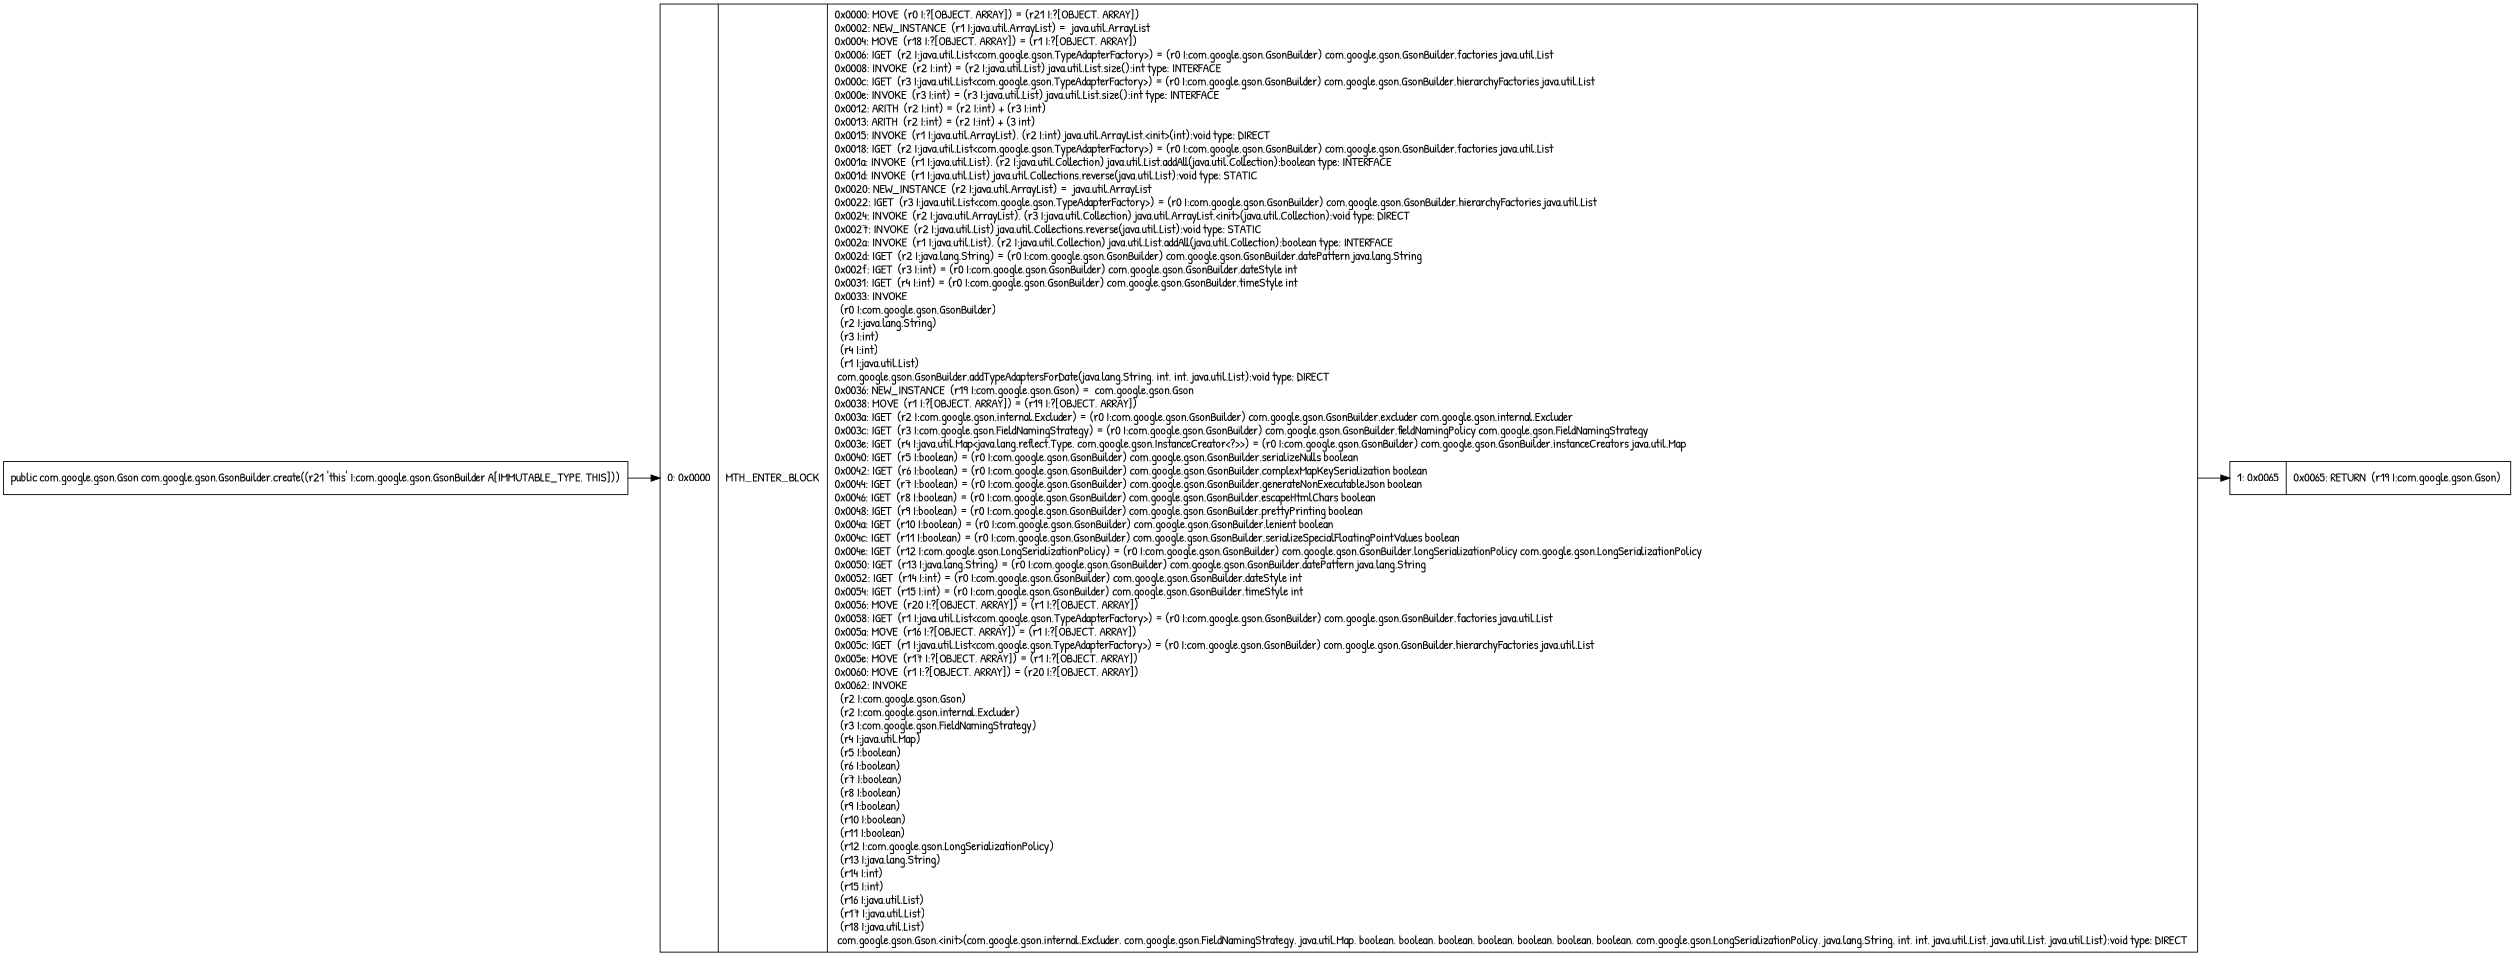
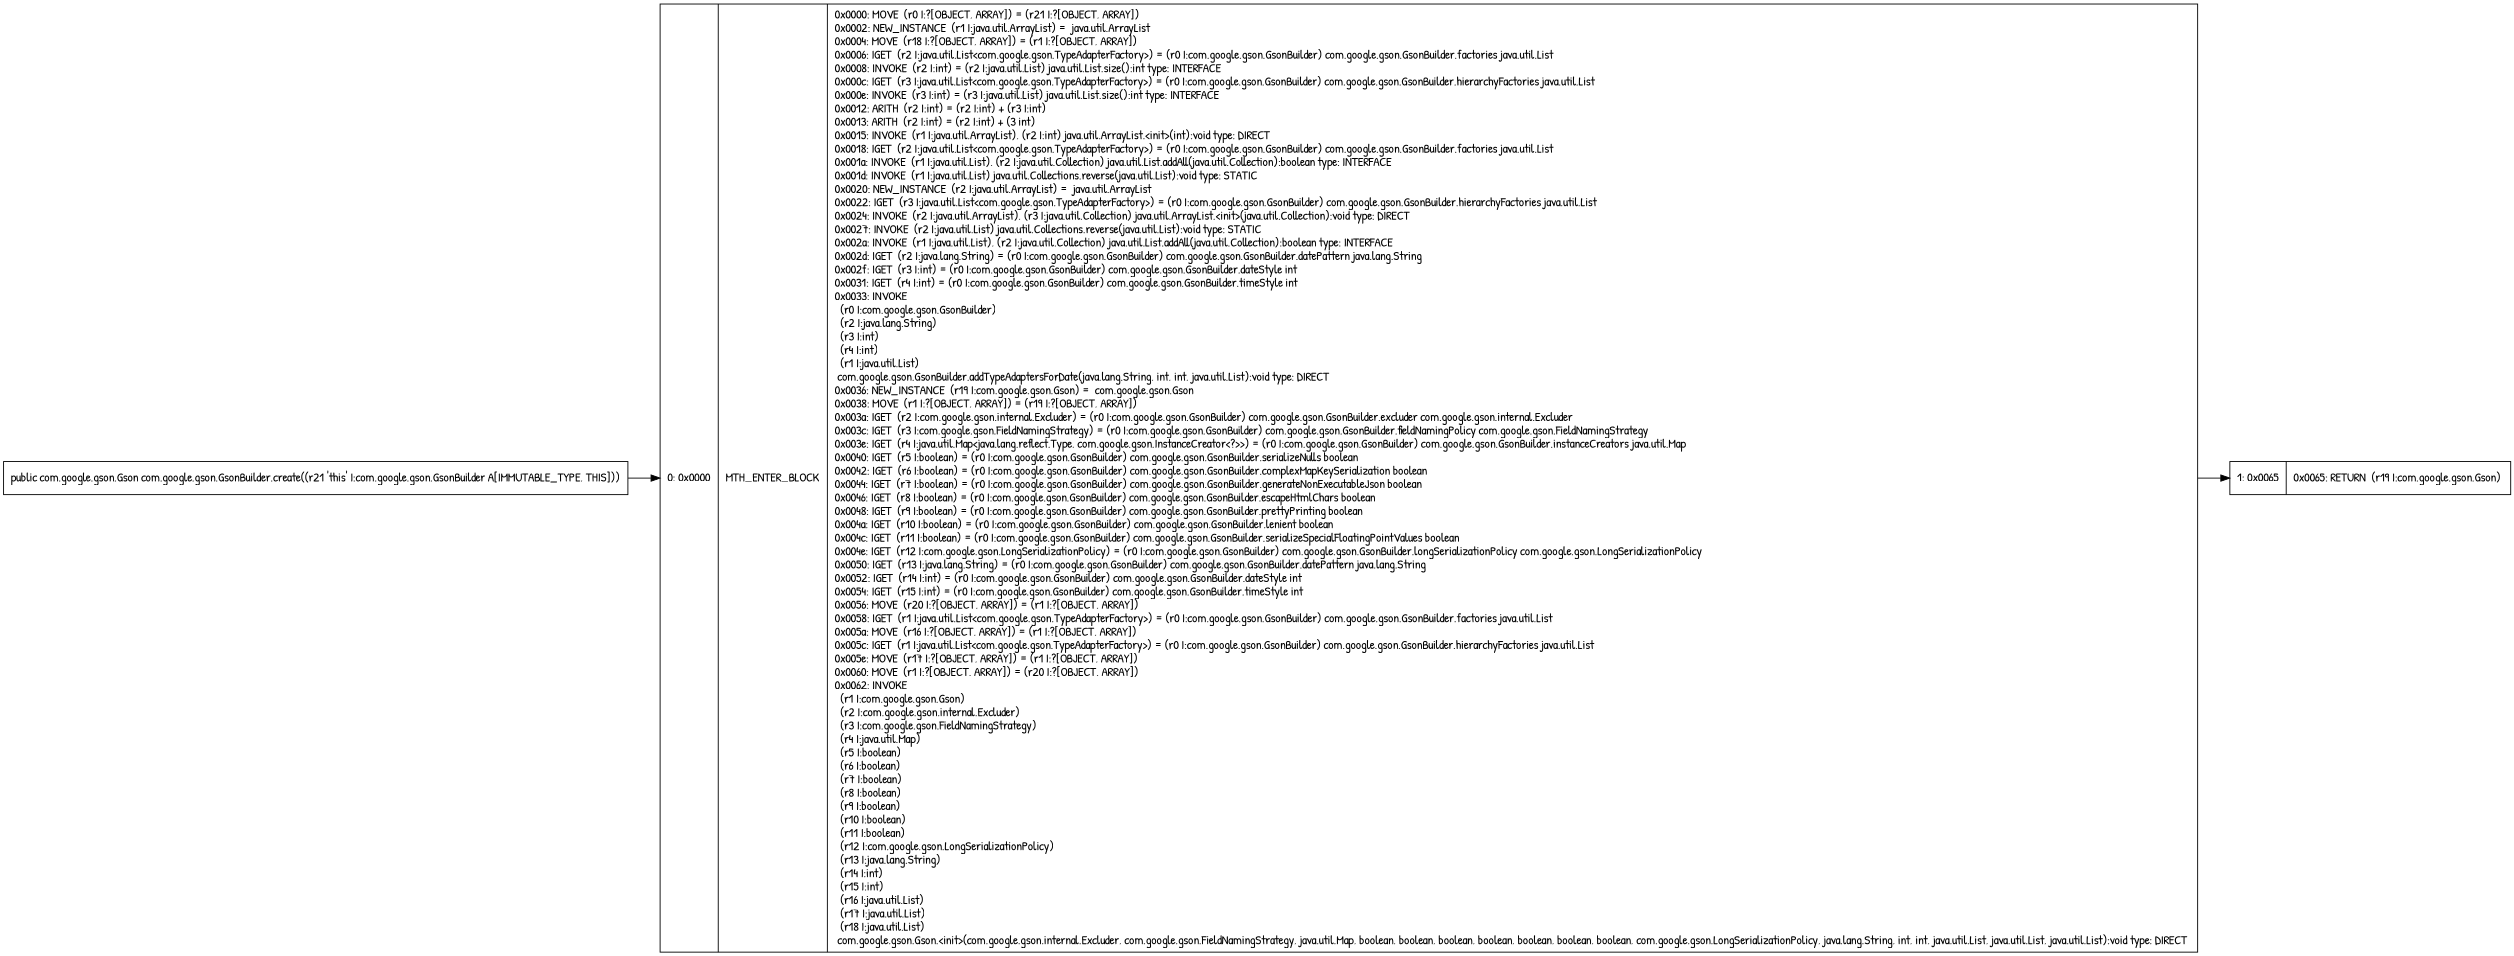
(901, 699) -> (900, 699)
